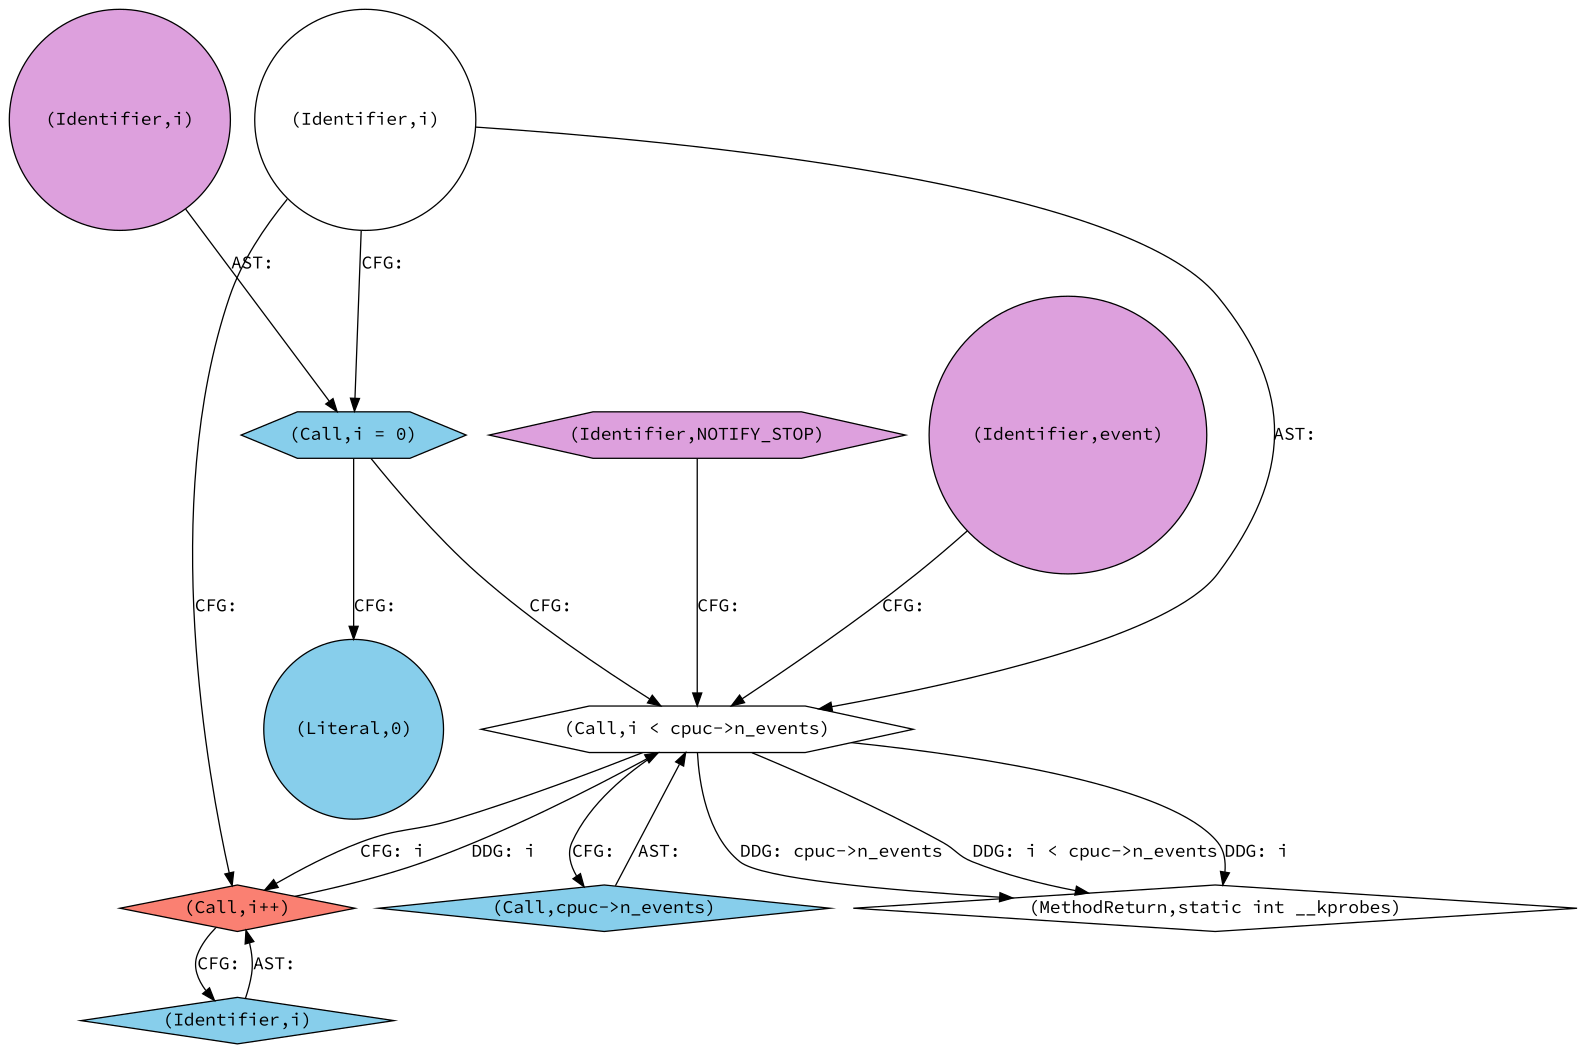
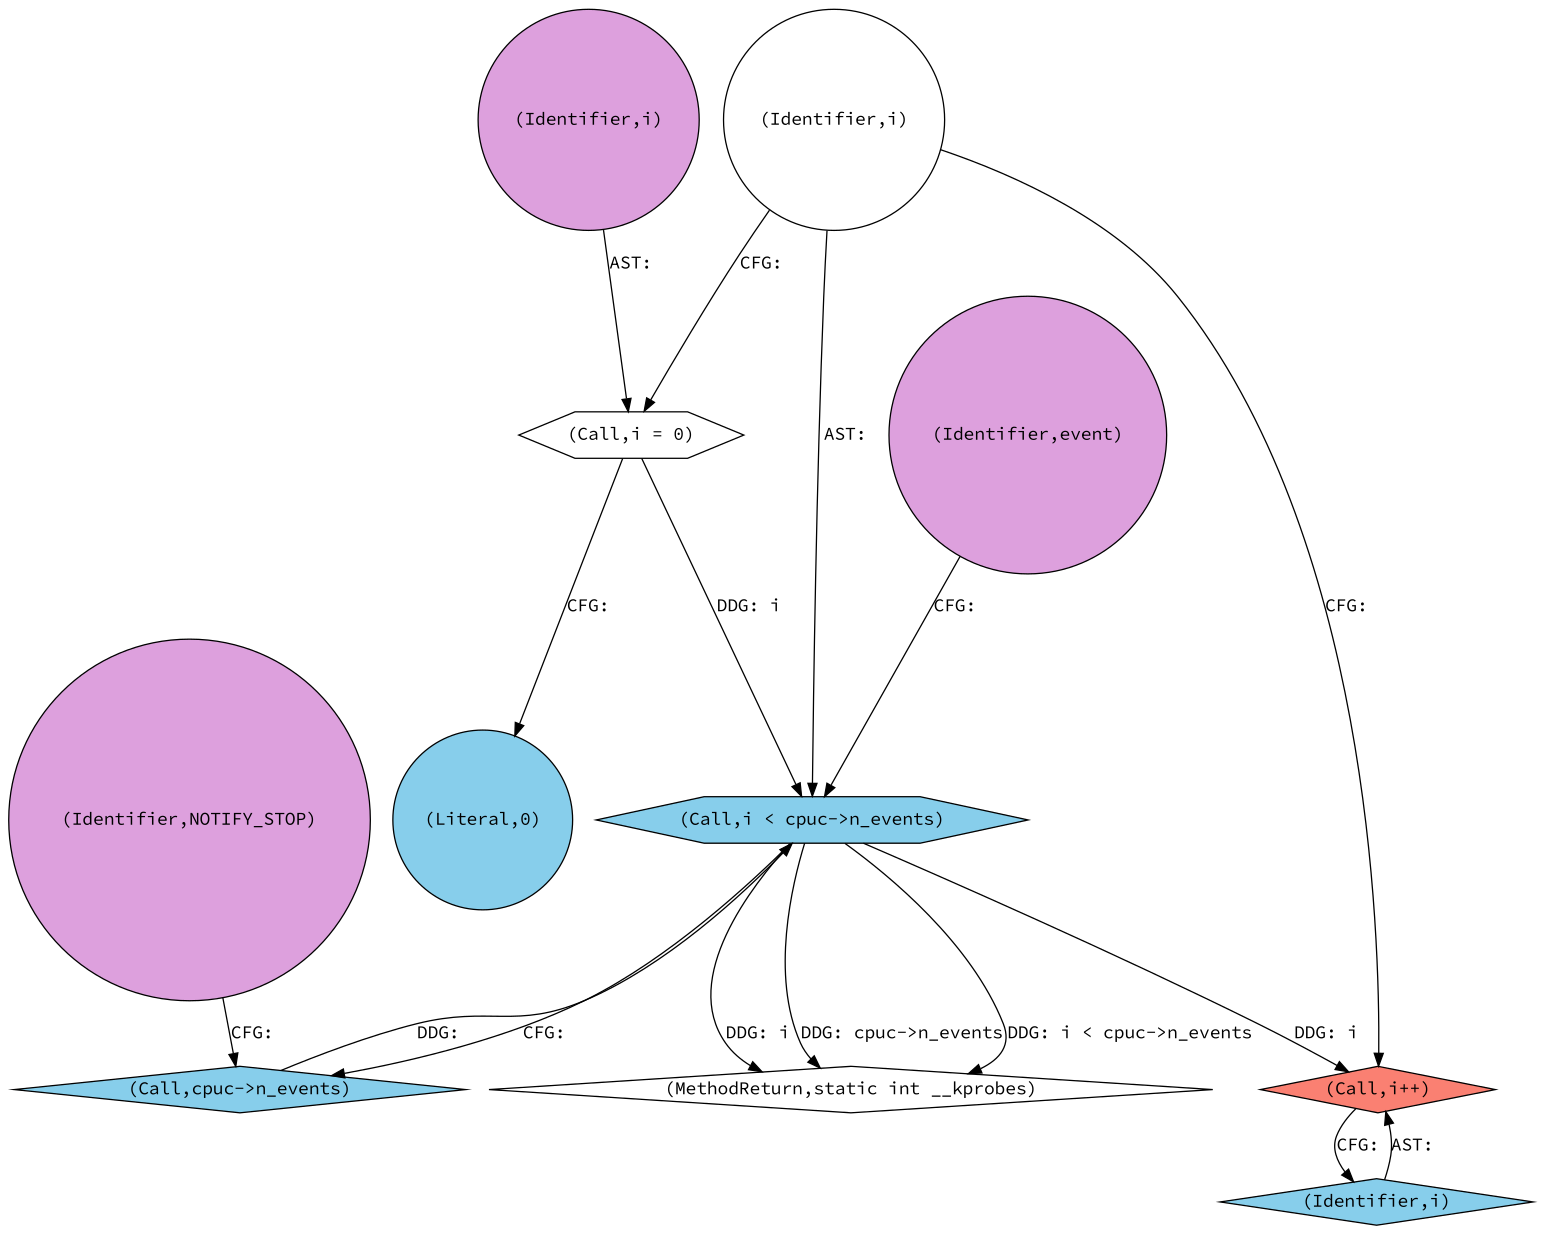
(354, 435) -> (631, 435)
(697, 435) -> (190, 820)
(697, 576) -> (228, 1025)
(556, 607) -> (749, 607)
(697, 729) -> (812, 820)
(476, 842) -> none
(392, 852) -> (1326, 1033)
(665, 852) -> (444, 1033)
